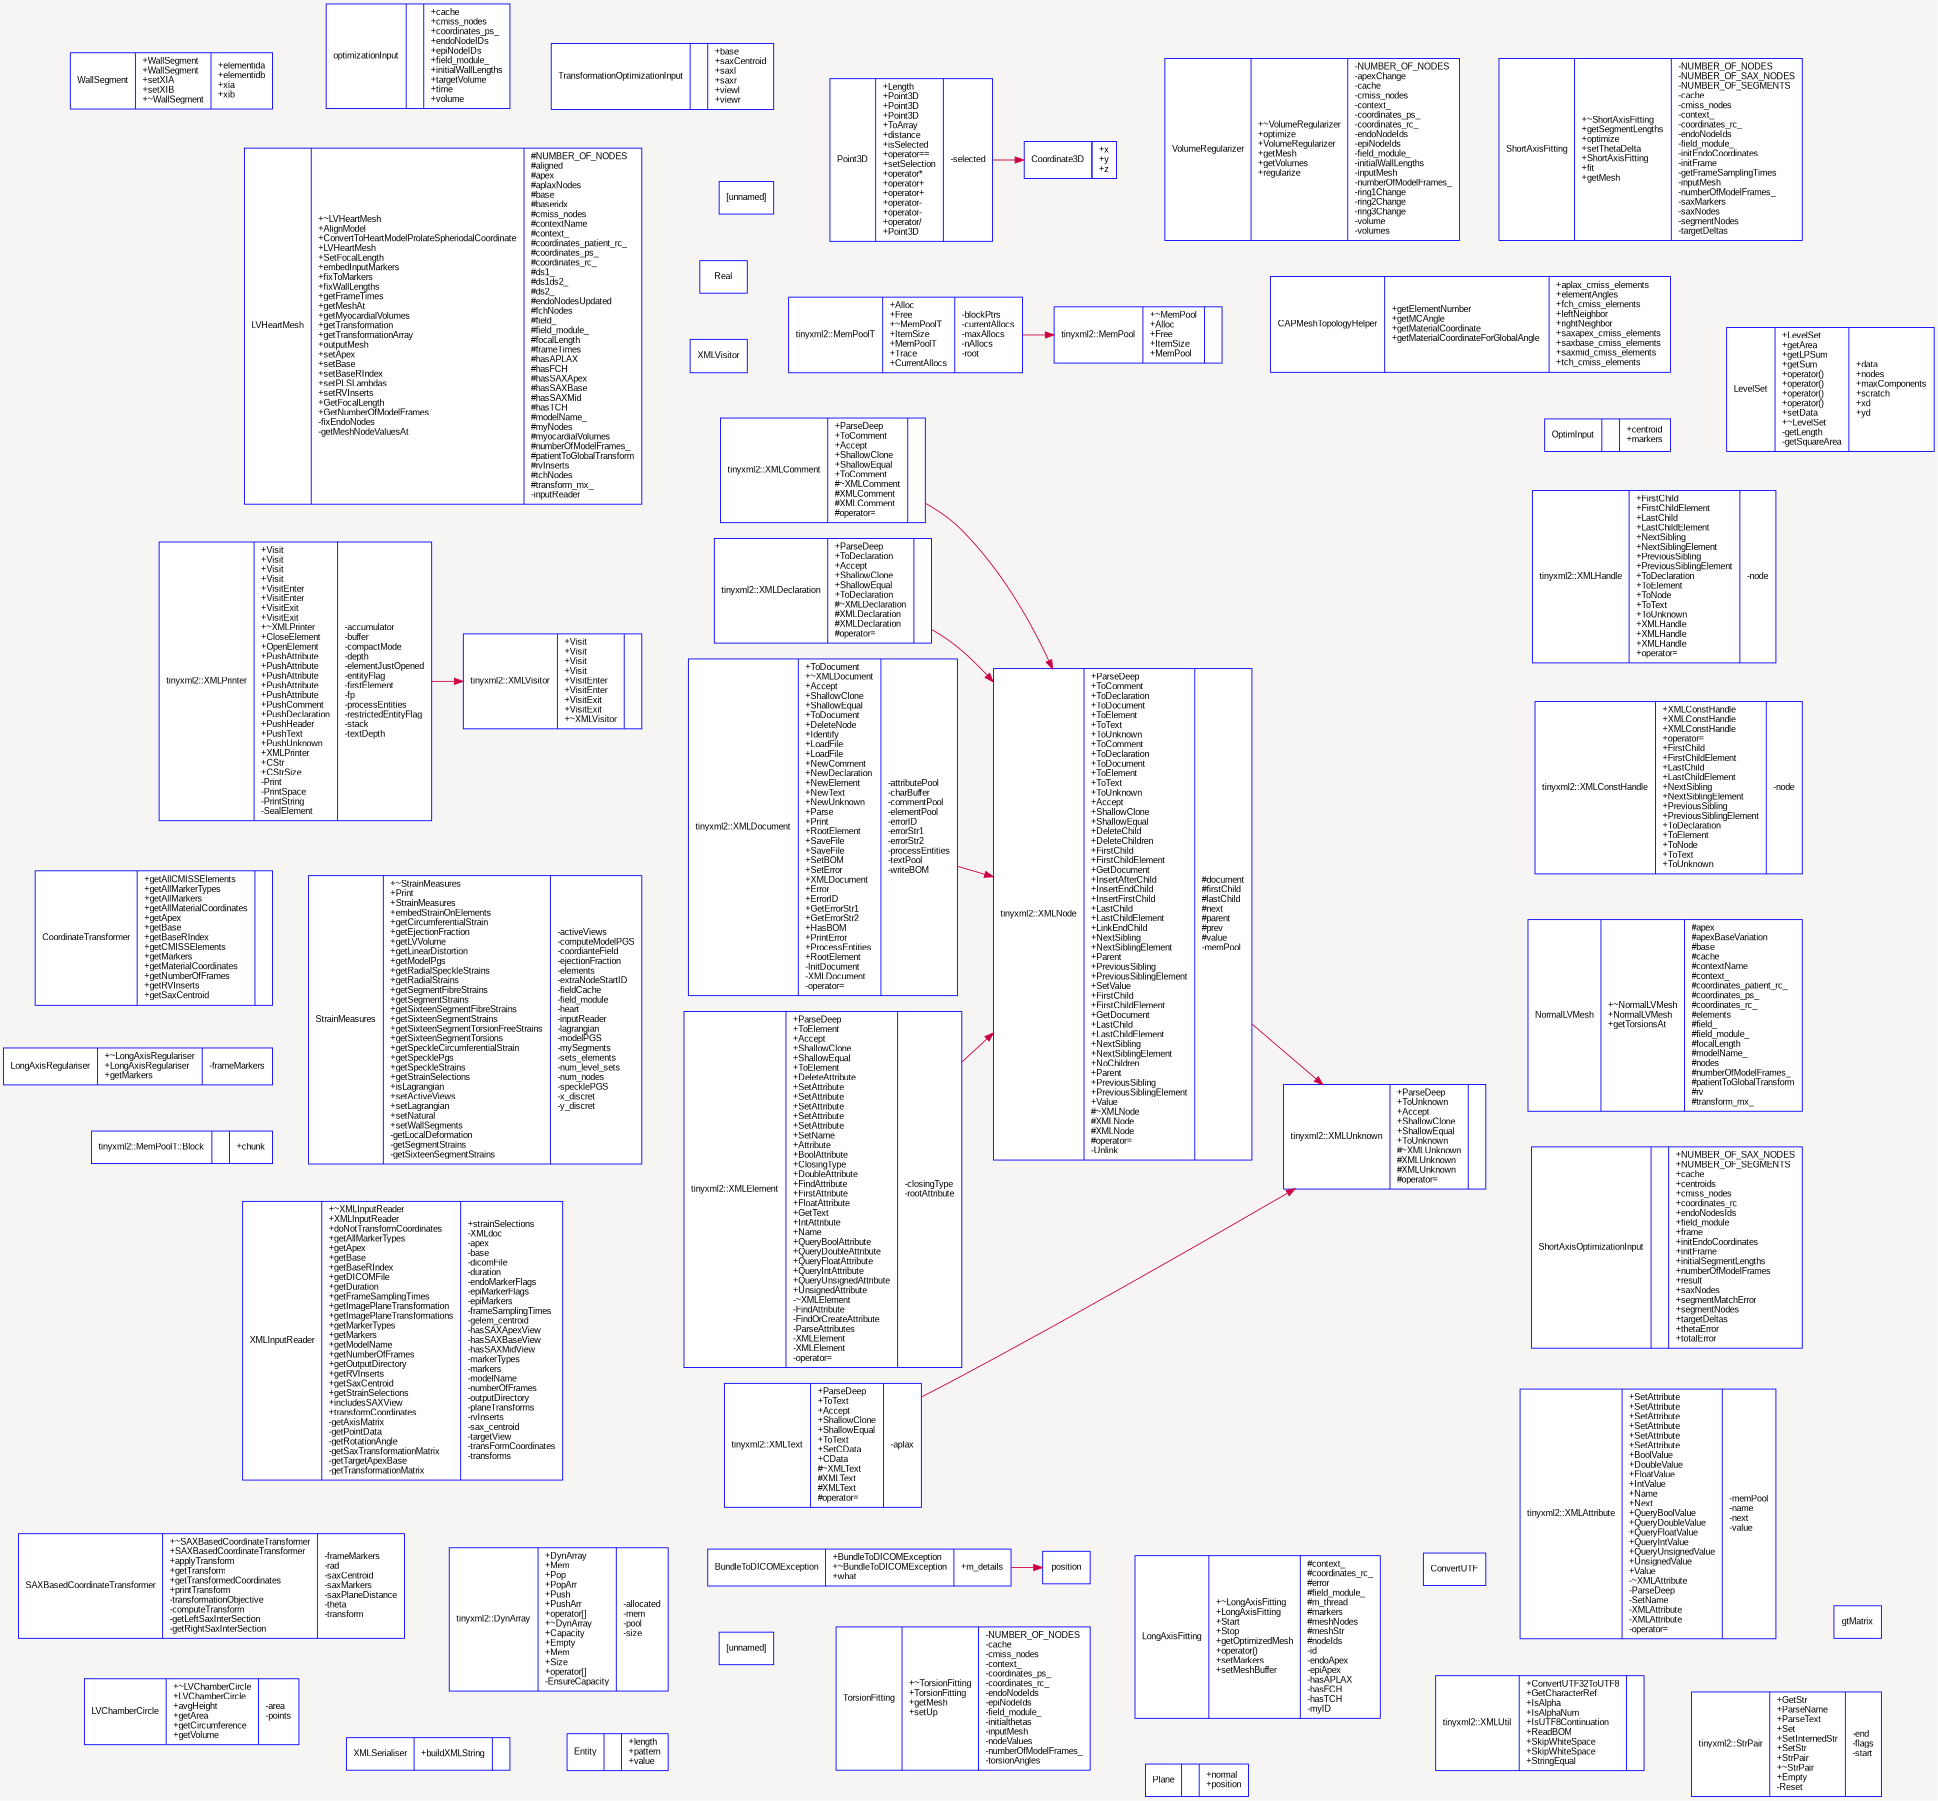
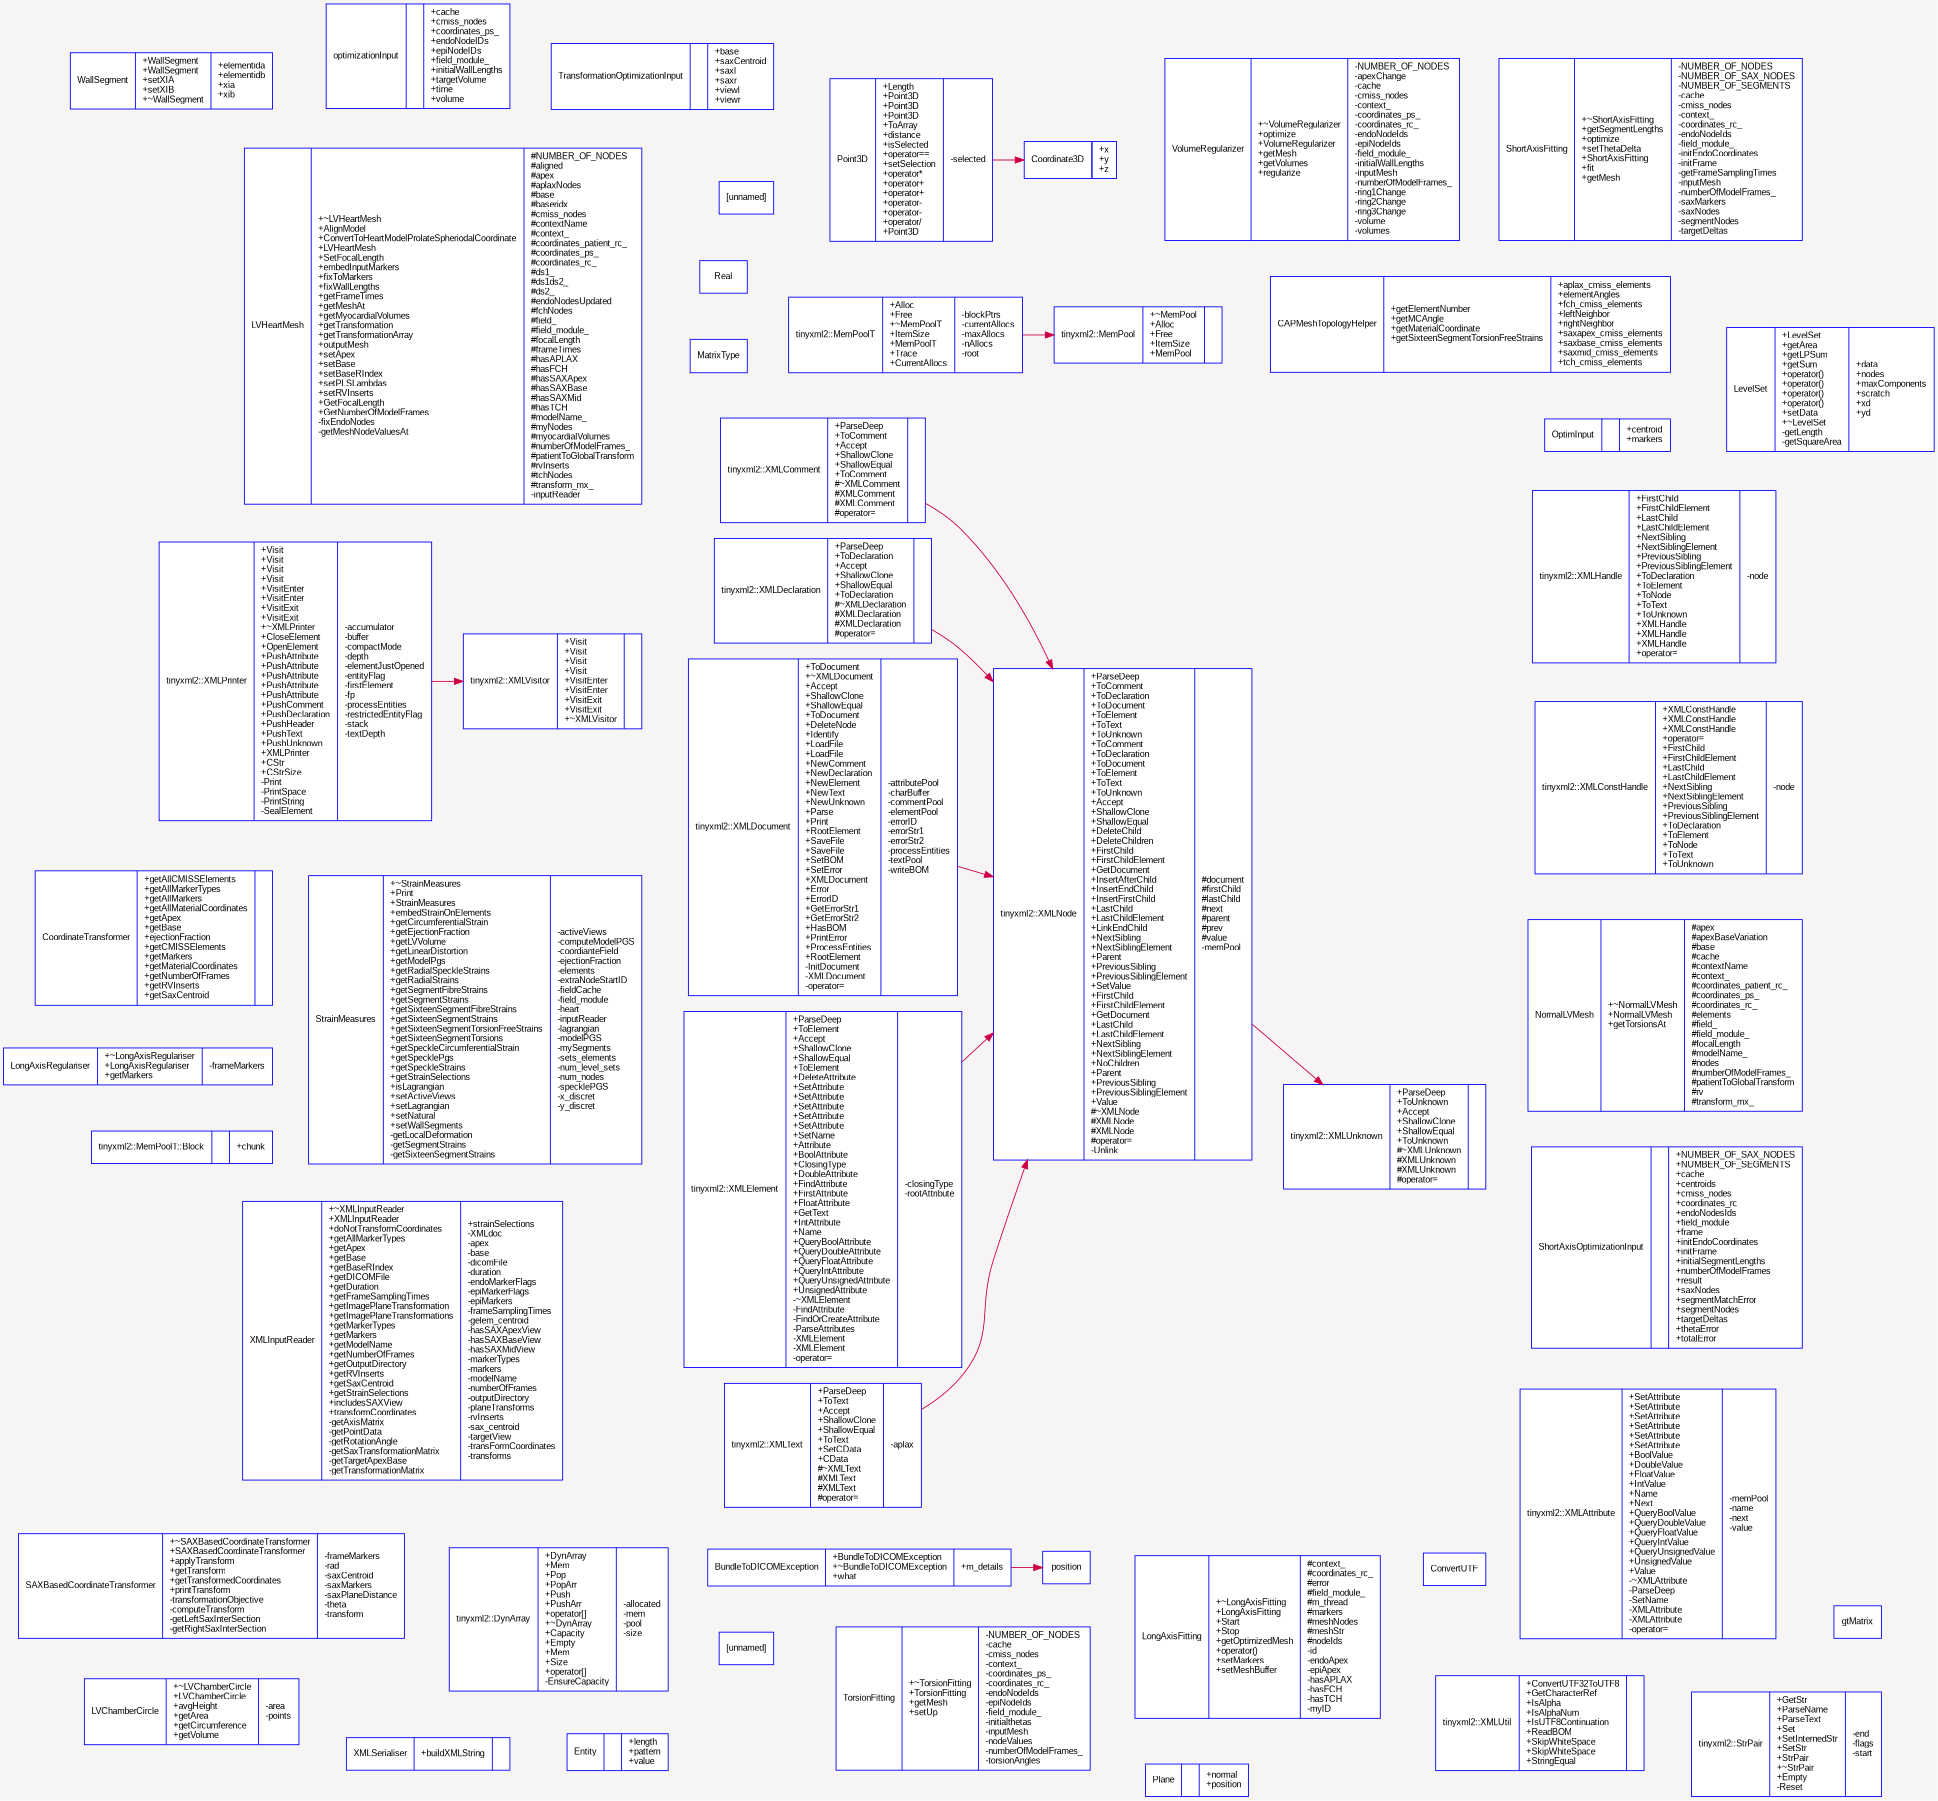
(1466, 338) -> (1467, 338)
(719, 356) -> (719, 356)
(177, 938) -> (178, 938)
(1105, 1297) -> (986, 1298)
